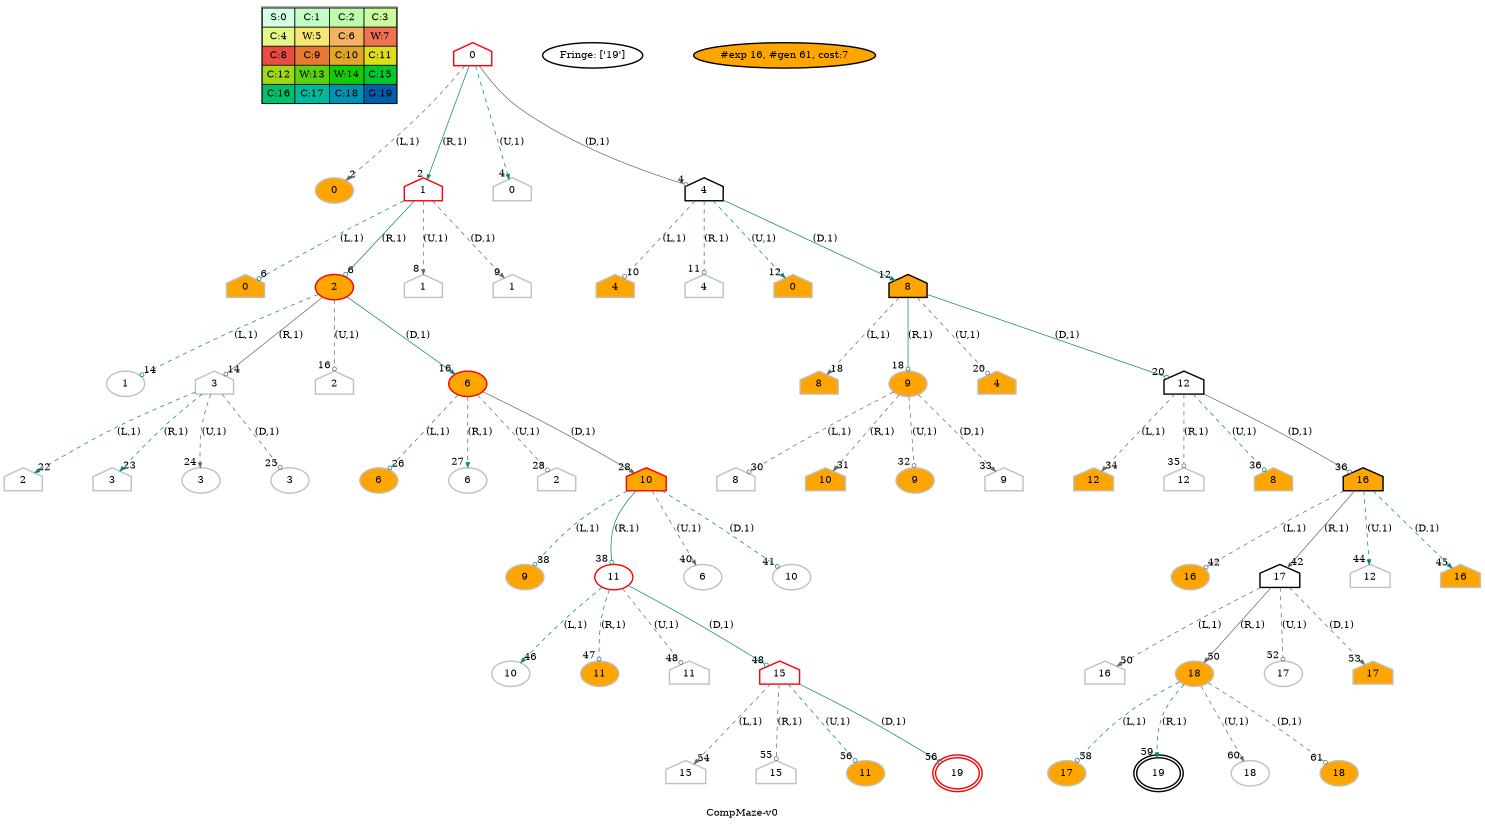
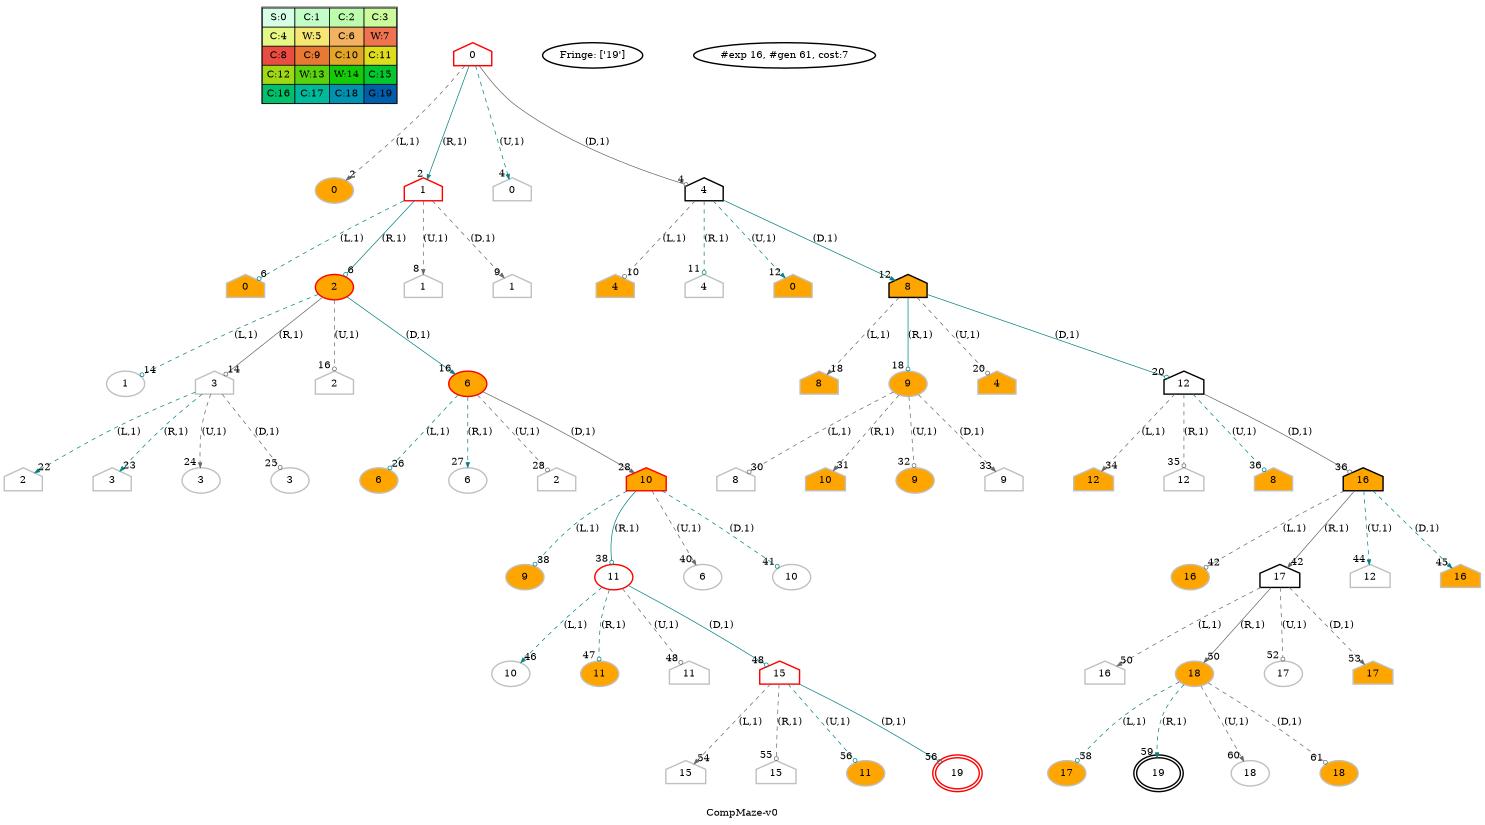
(785, 55) -> (785, 55)
